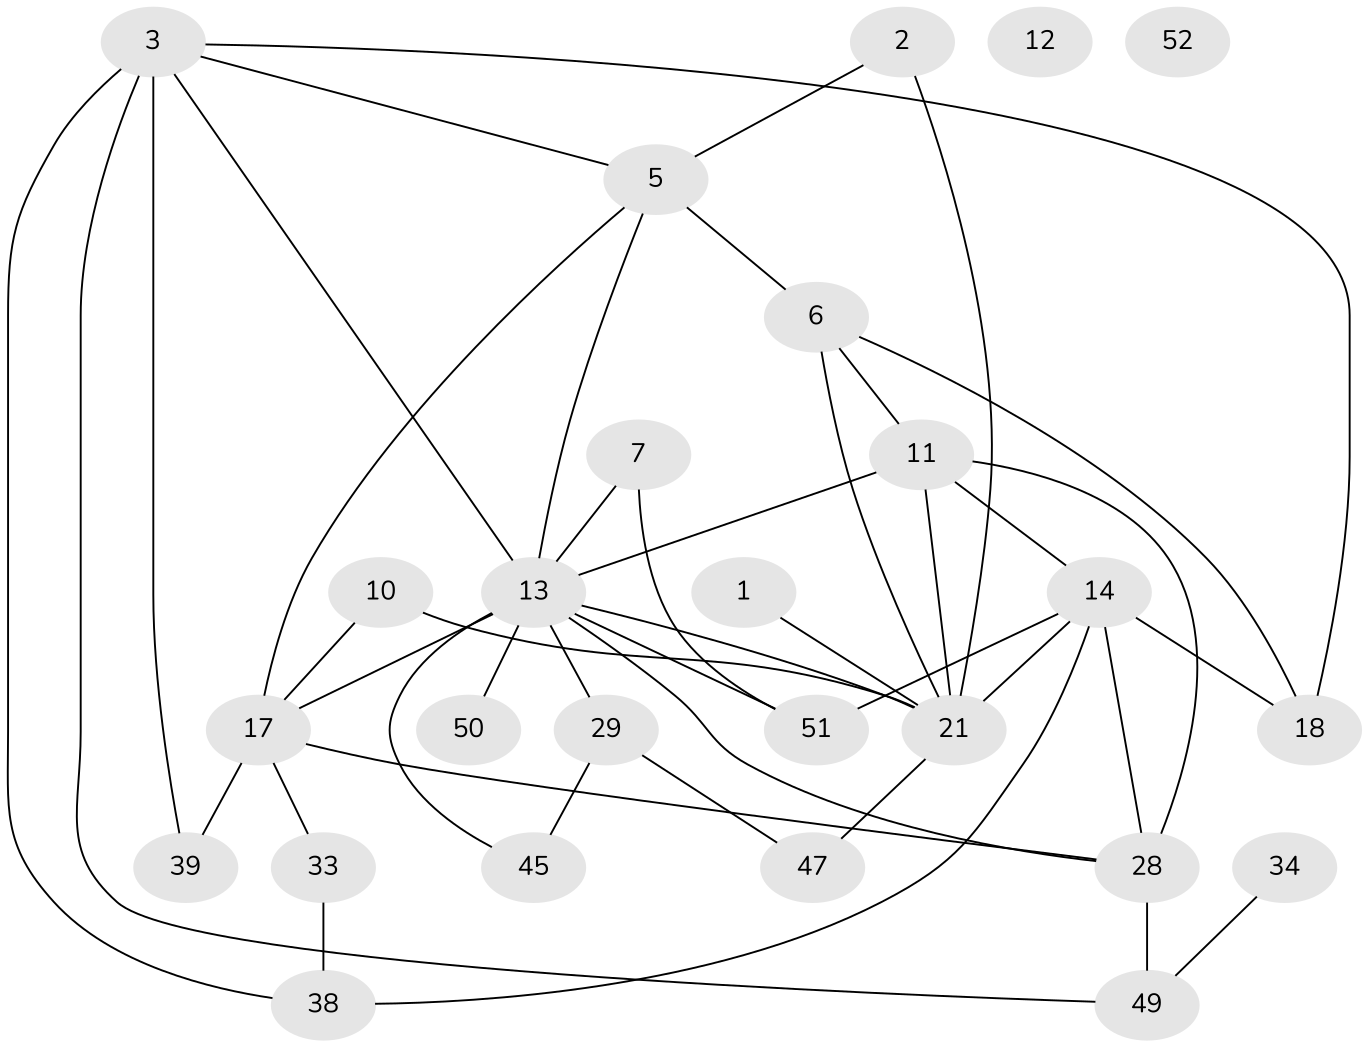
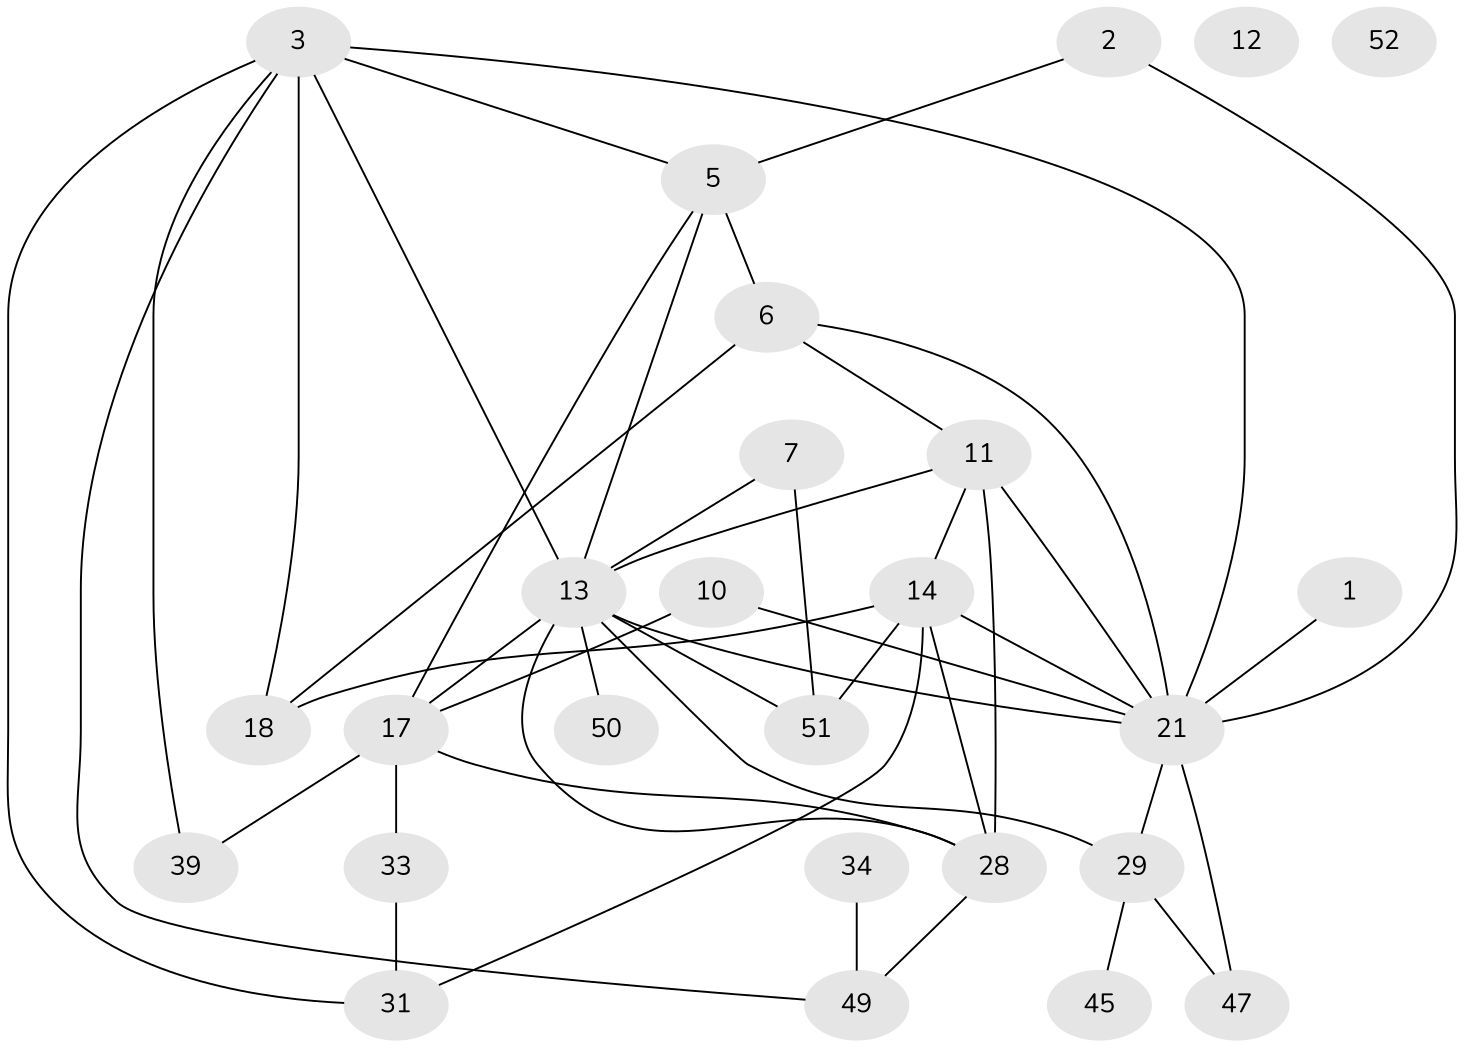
none -> (1020, 154)
(390, 730) -> none
none -> (1152, 799)
(323, 1005) -> (396, 1005)
